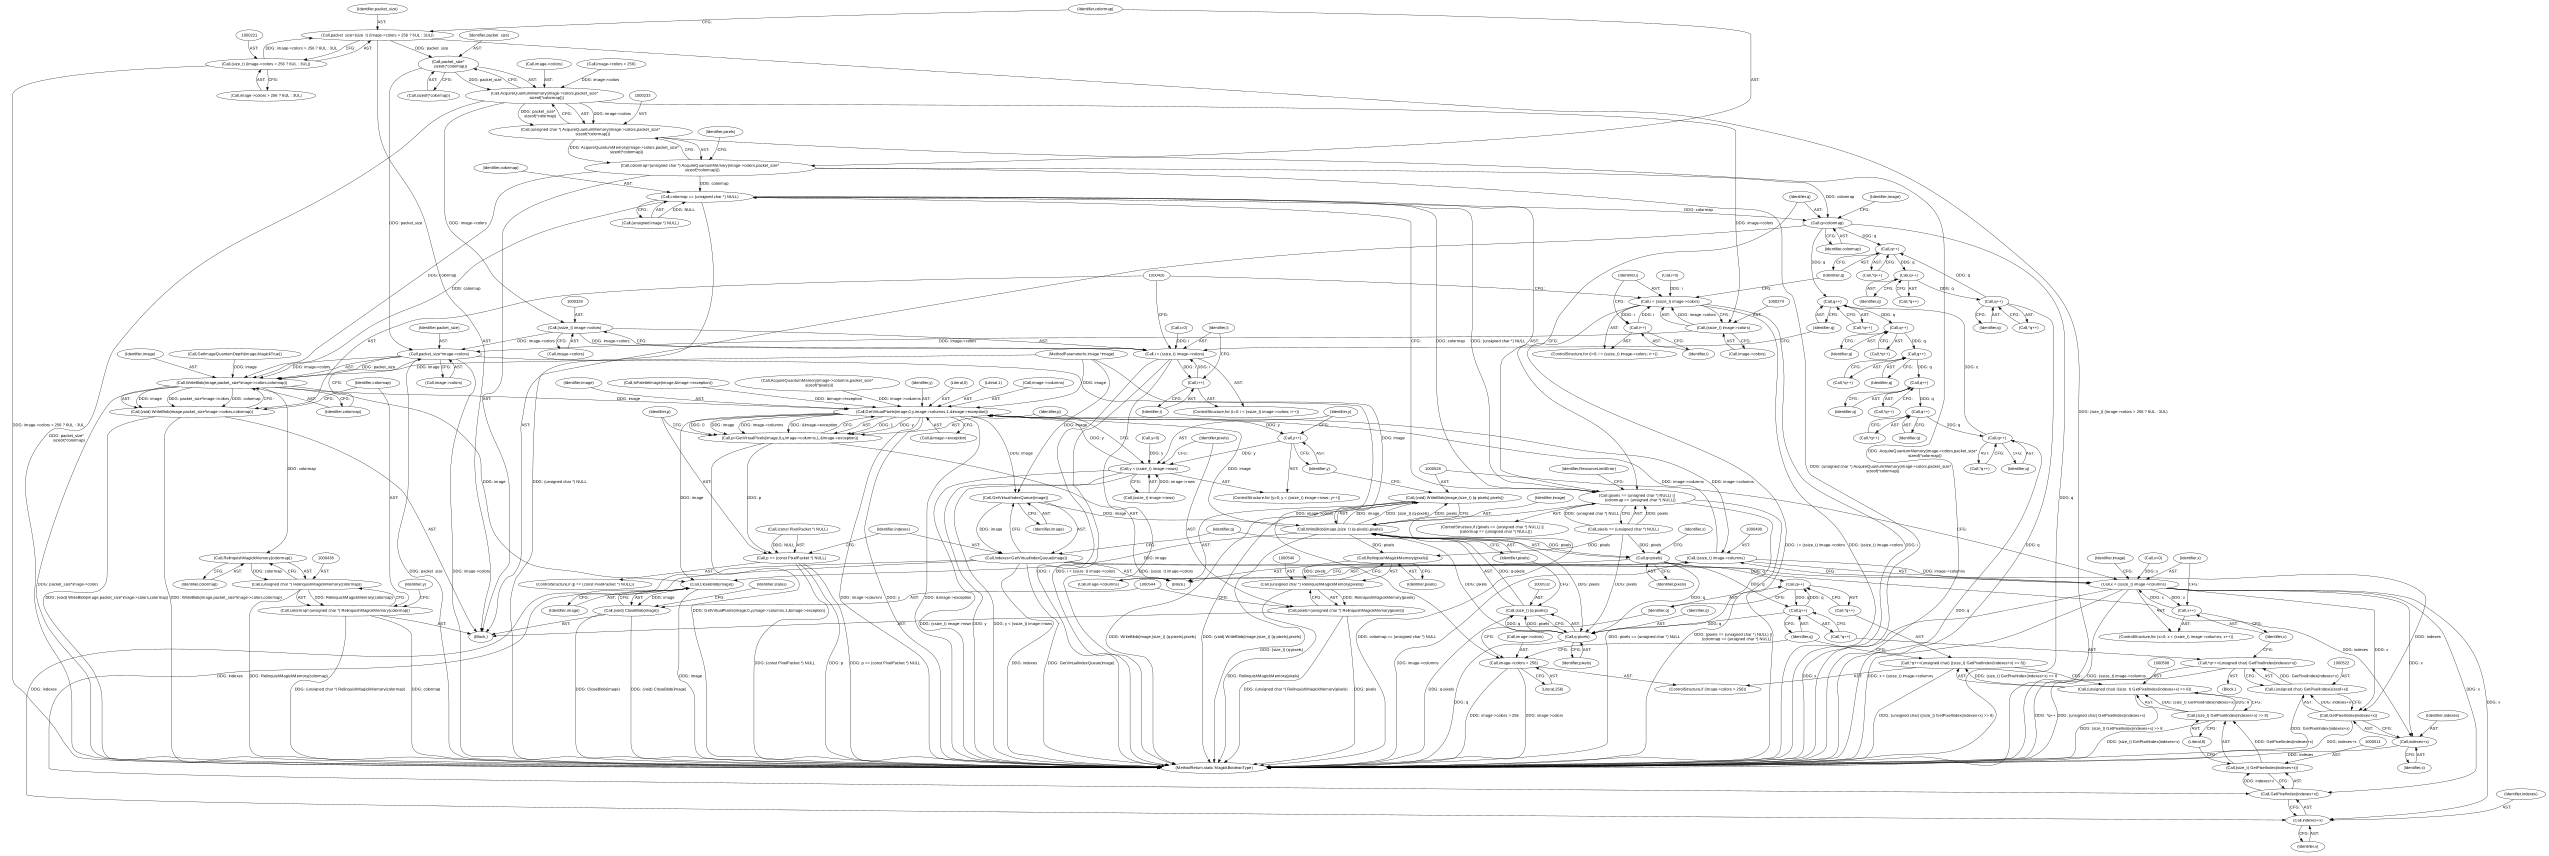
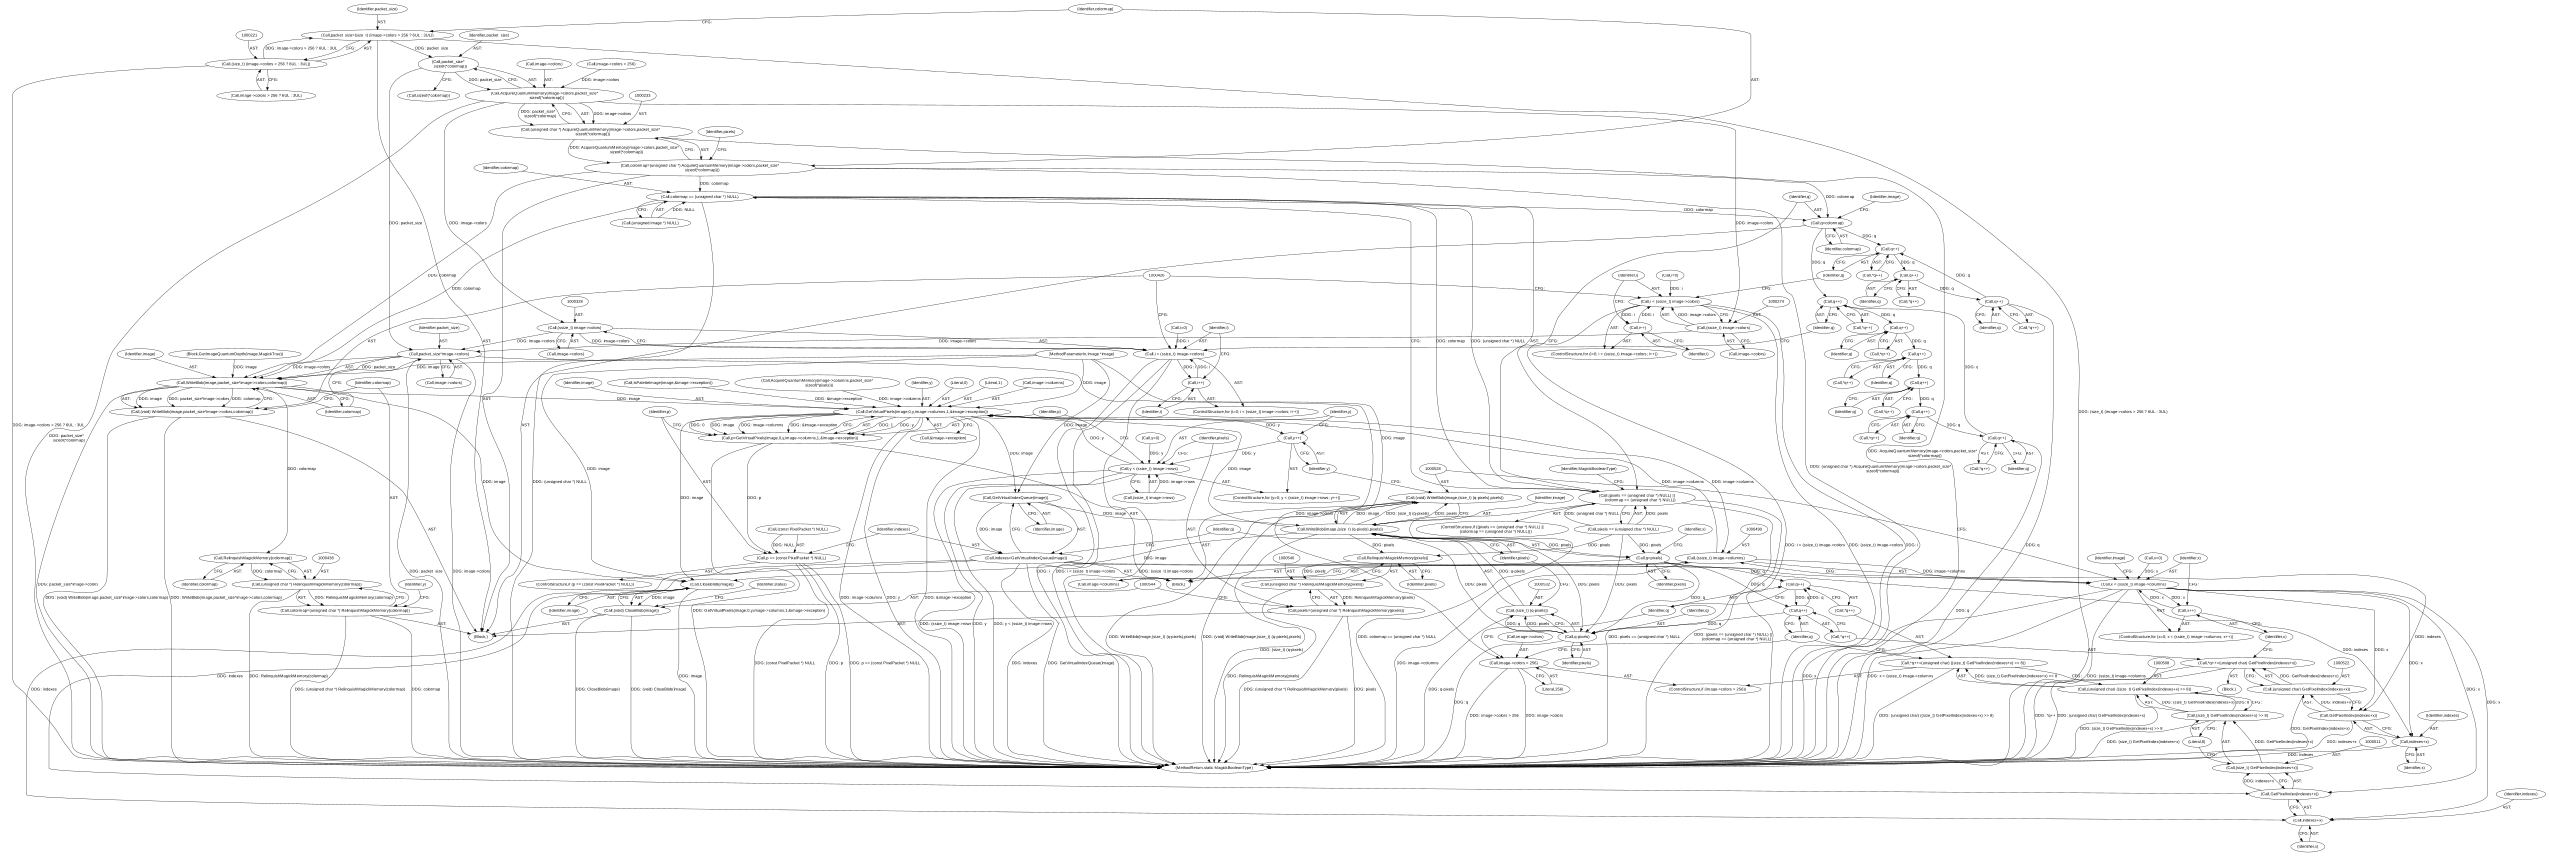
(428, 81) -> none
(235, 354) -> (235, 354)
none -> (647, 369)
(1589, 469) -> (1589, 469)
(2307, 689) -> (2307, 689)
(1995, 719) -> none
